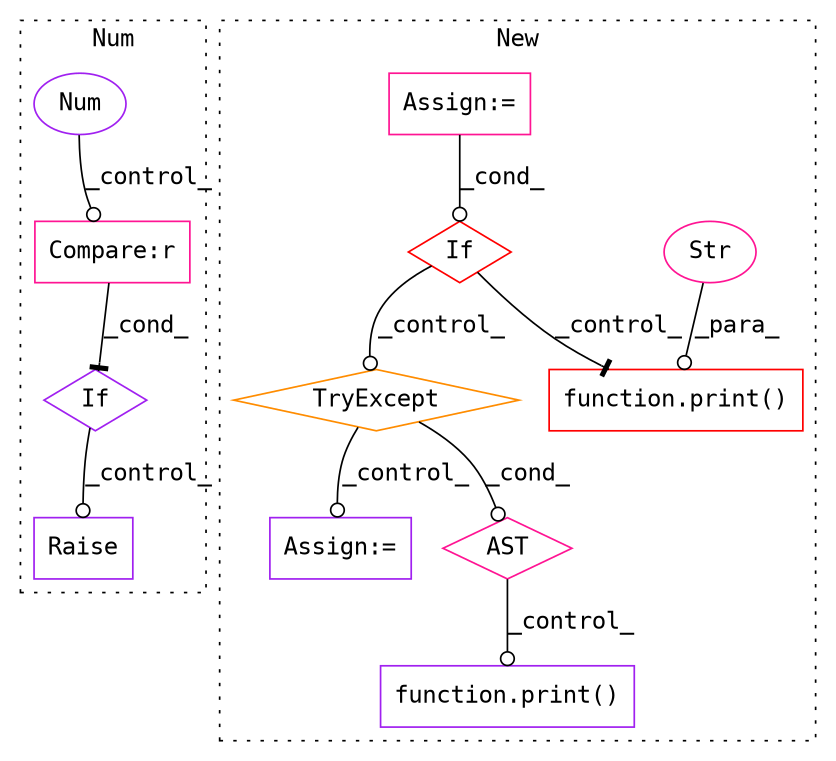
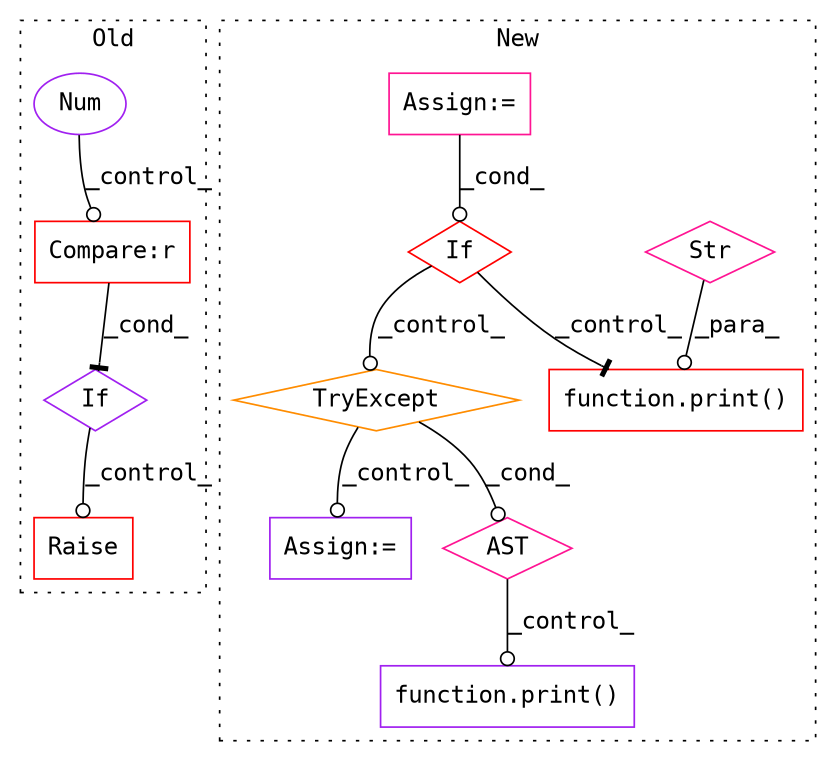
(113, 40) -> (113, 40)
(112, 252) -> (112, 252)
(710, 252) -> (710, 252)
(83, 548) -> (83, 548)
